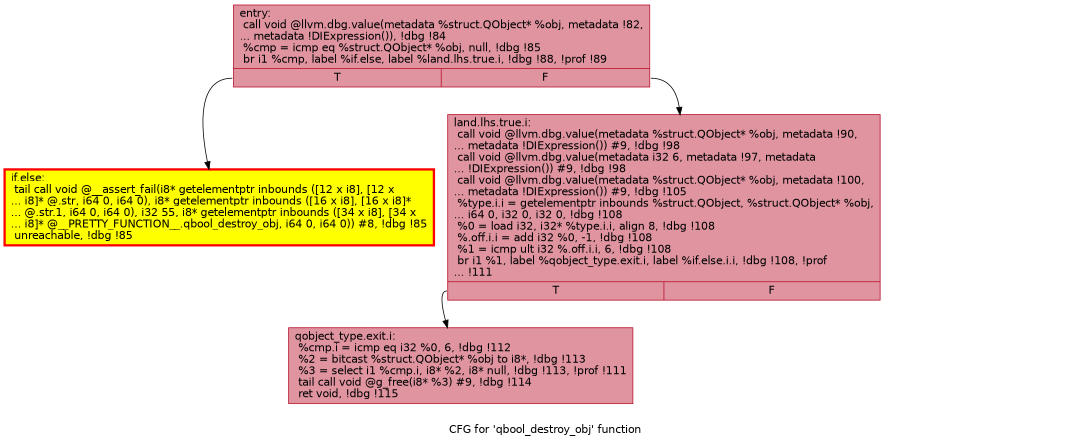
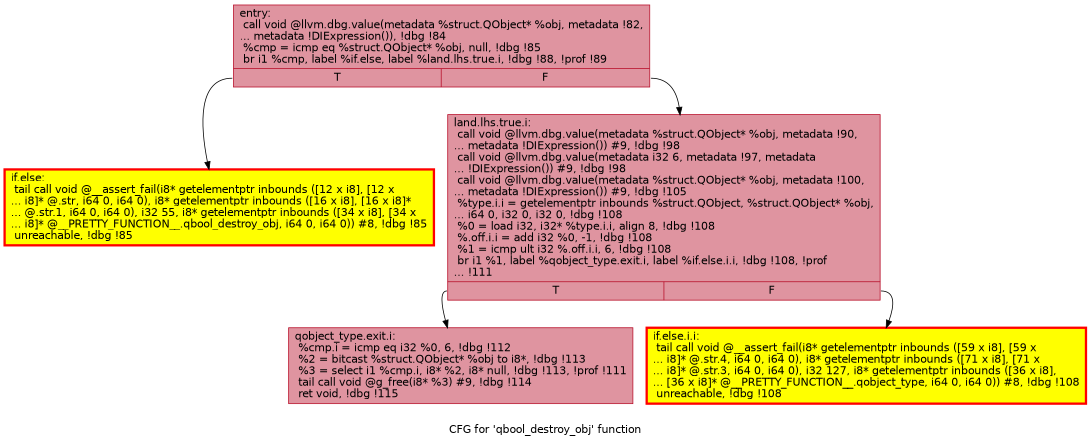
none -> (866, 366)
